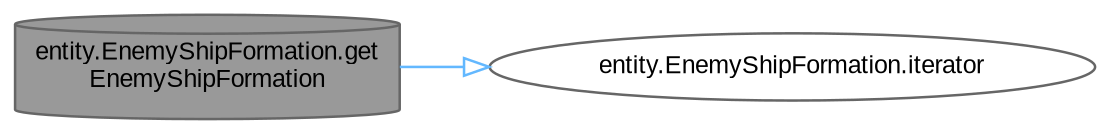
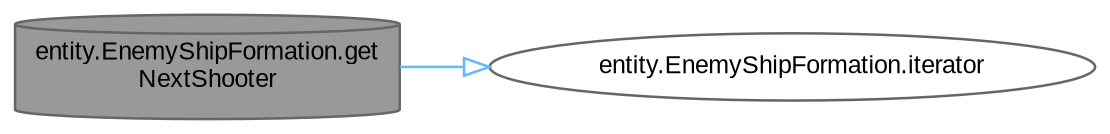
(207, 67) -> (207, 67)
